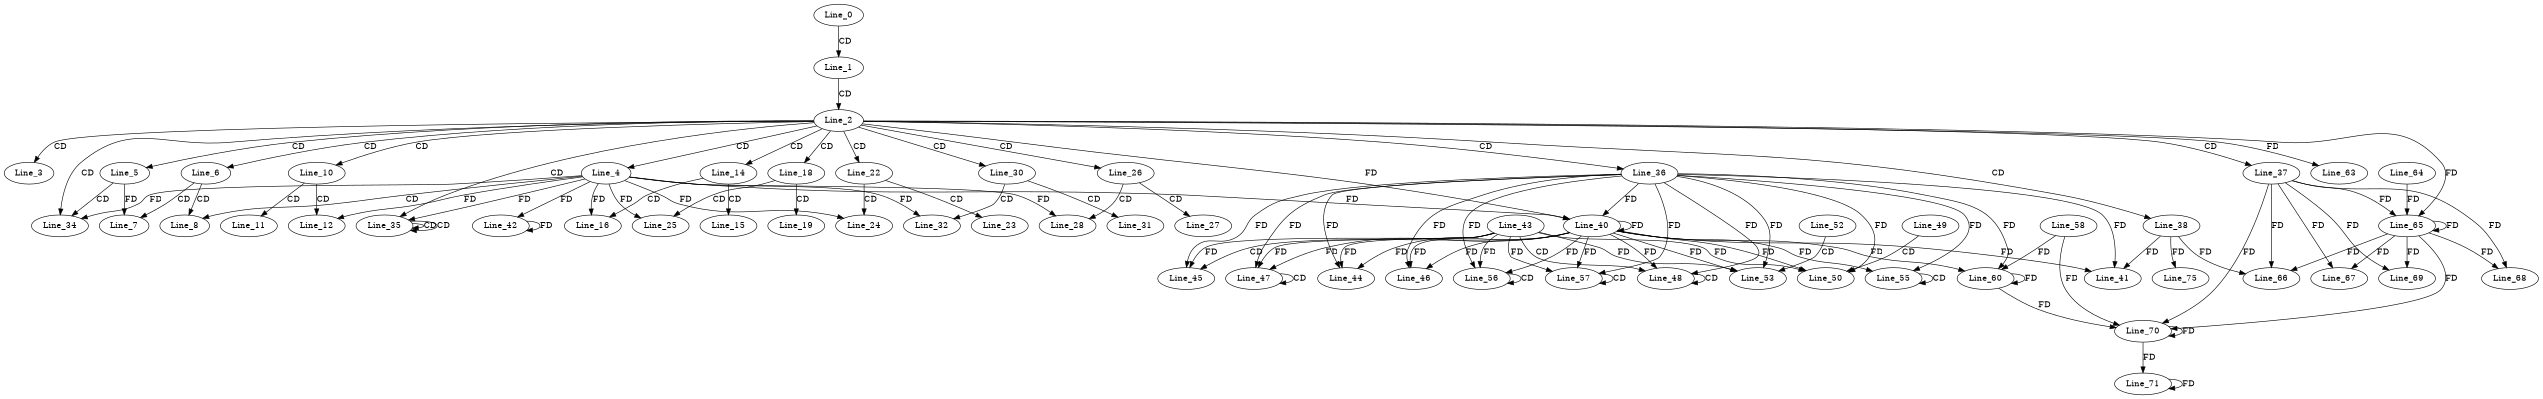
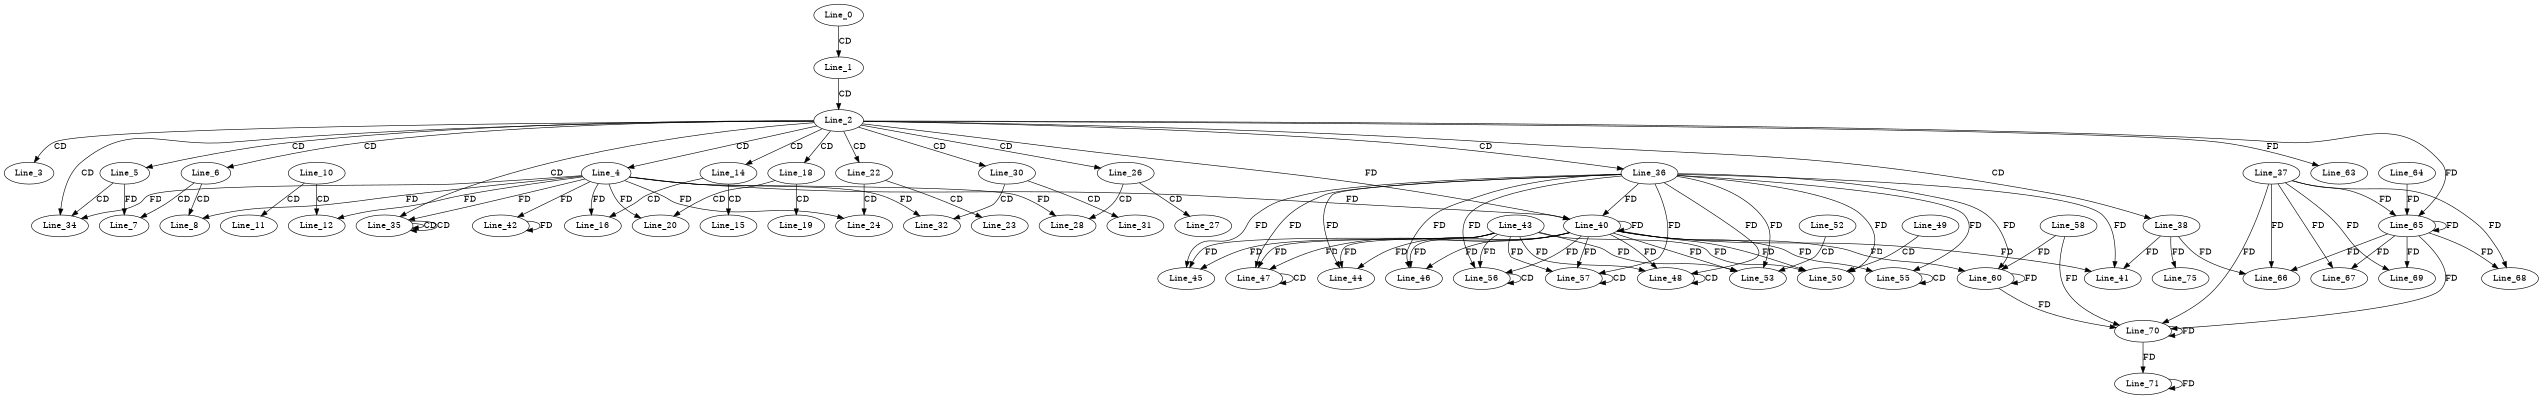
(1556, 125) -> none
(576, 129) -> none
(412, 200) -> (412, 200)
(661, 226) -> (661, 226)
(1257, 252) -> (1257, 252)
(1542, 252) -> (1542, 252)
